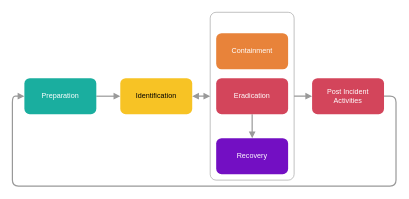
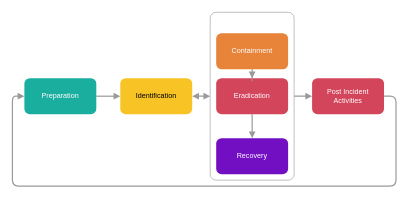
none -> (252, 77)
